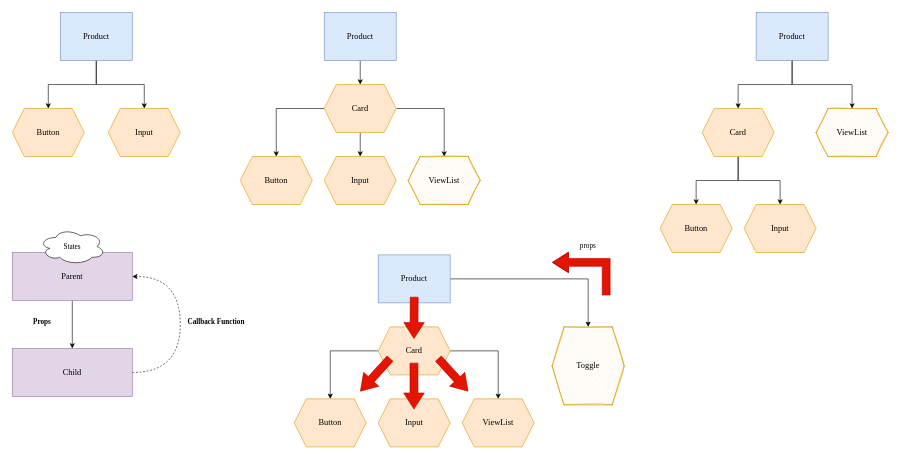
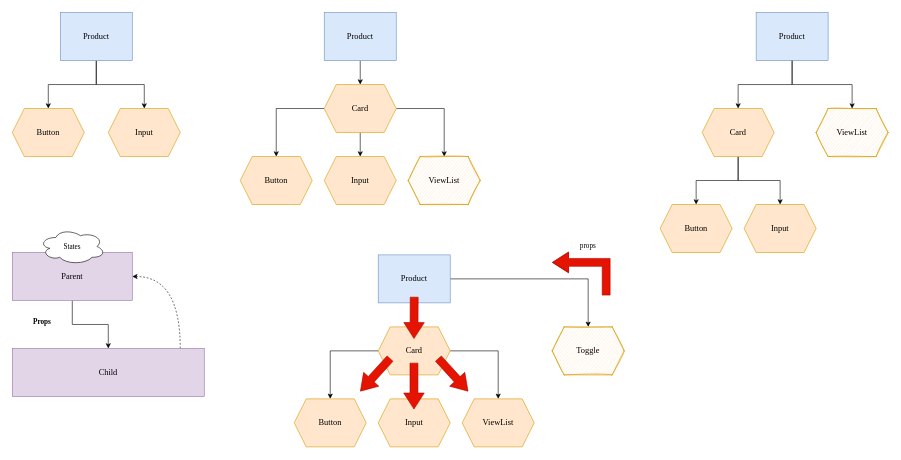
(216, 321) -> none
(588, 366) -> (588, 351)
(72, 372) -> (108, 372)
